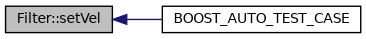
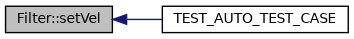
(262, 19) -> (255, 19)
